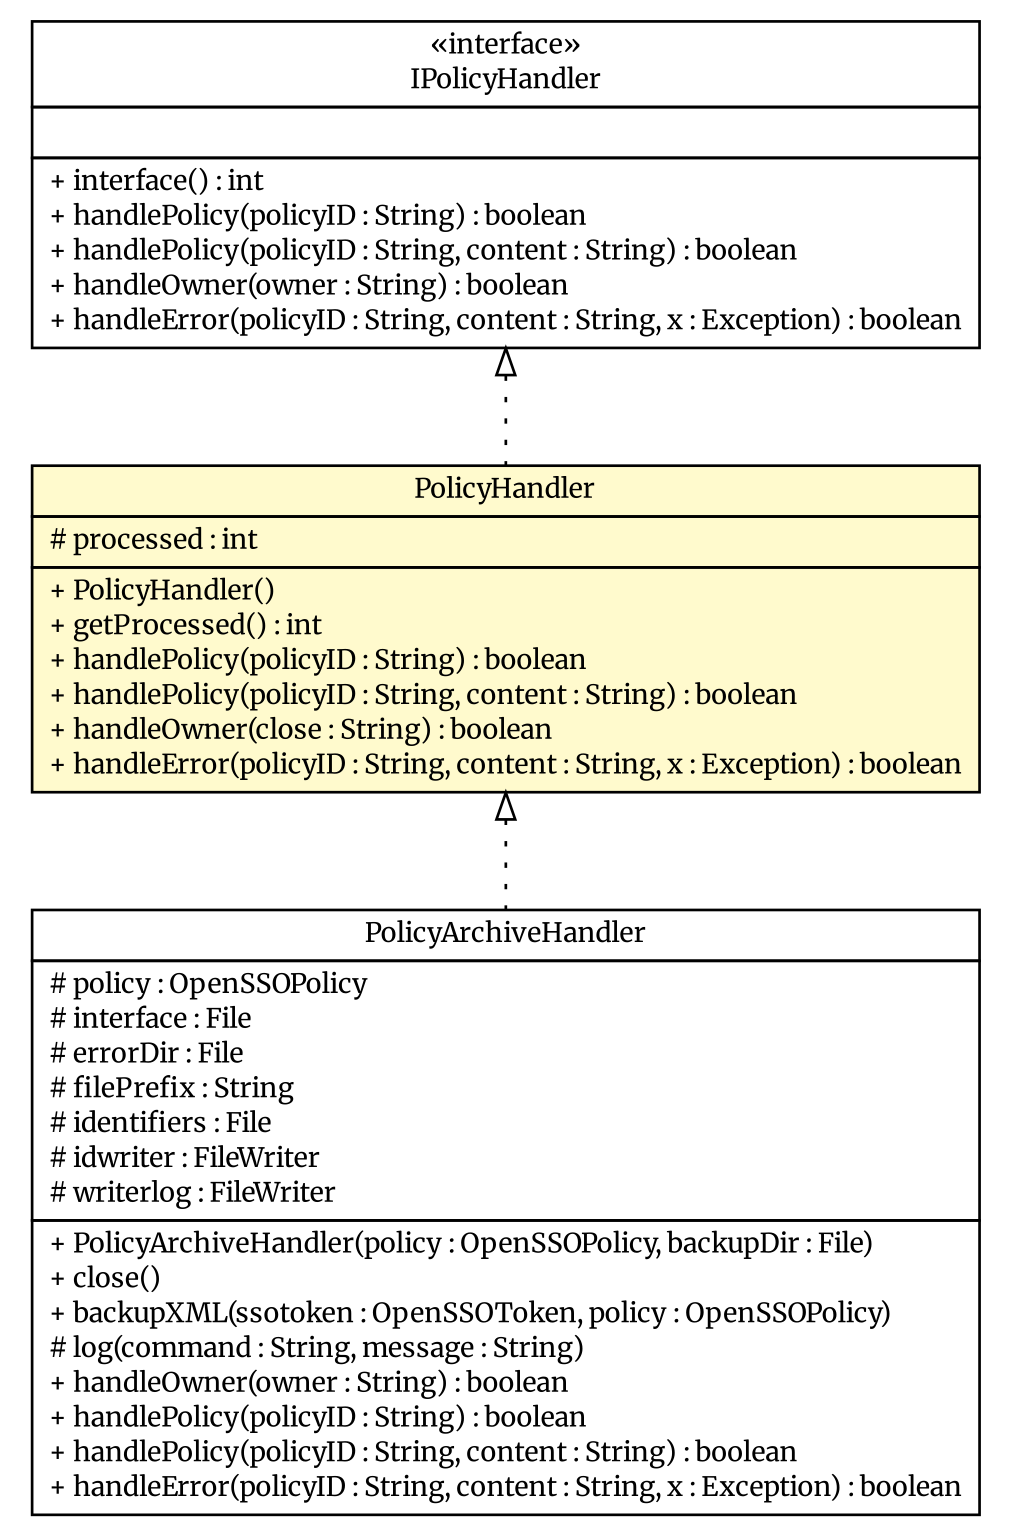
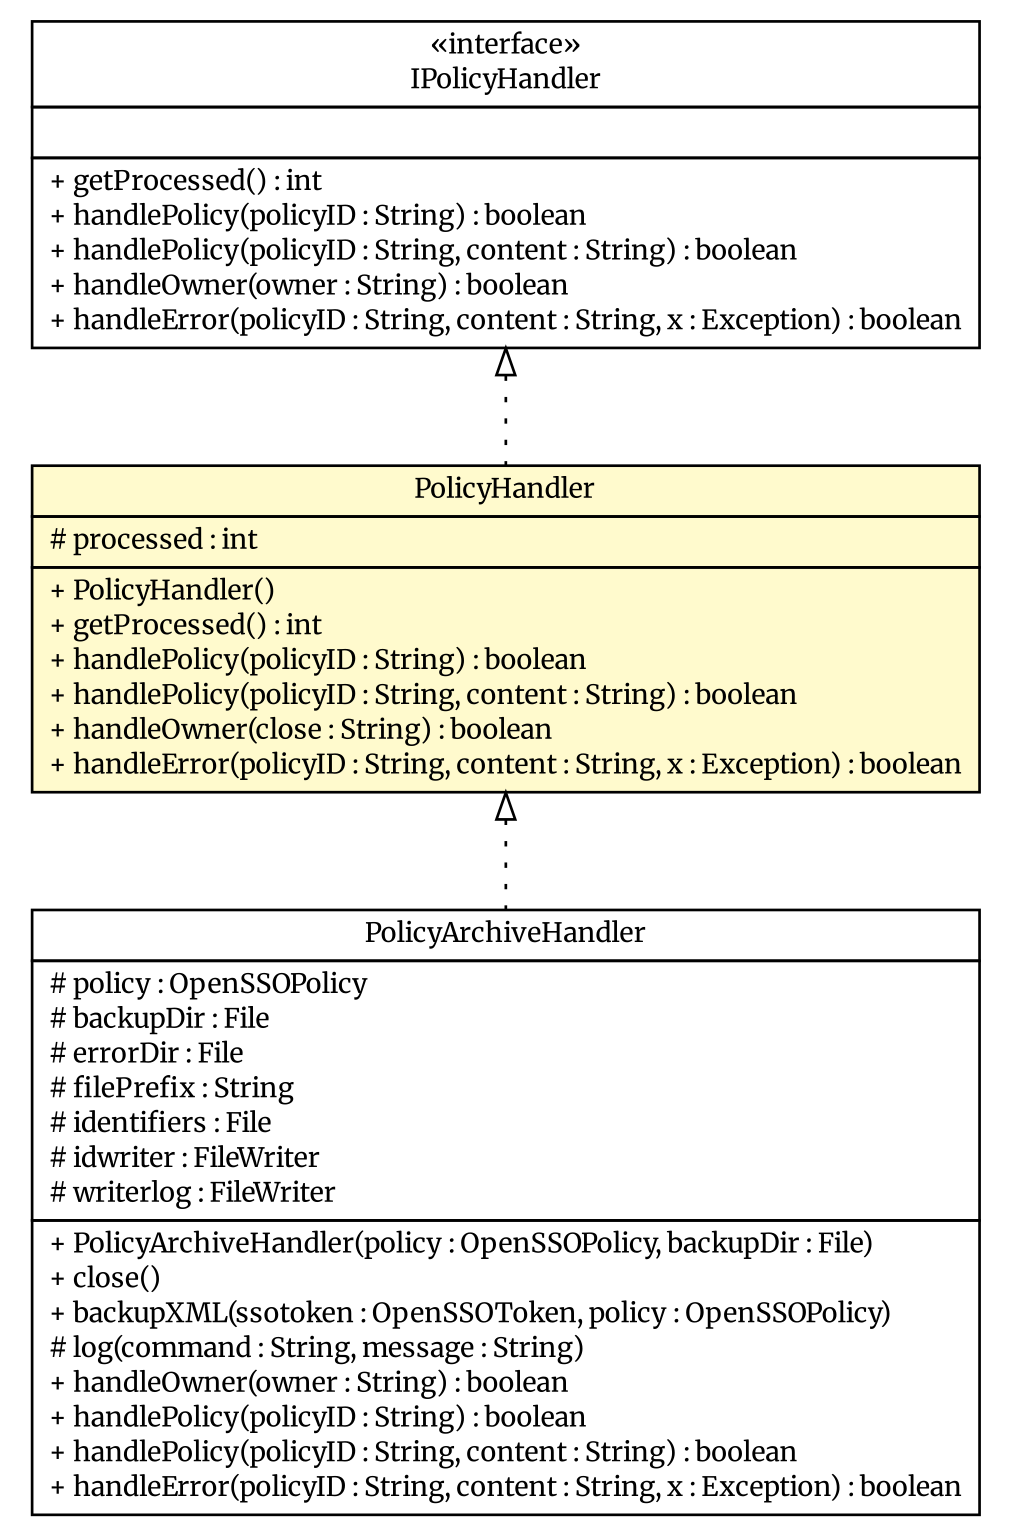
(157, 182) -> (186, 182)
(151, 1020) -> (161, 1020)
